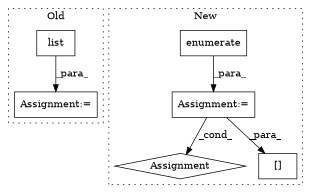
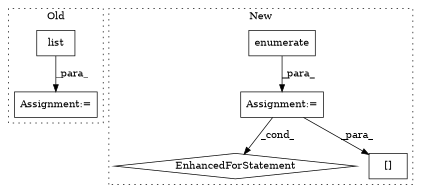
(180, 166) -> (235, 166)
